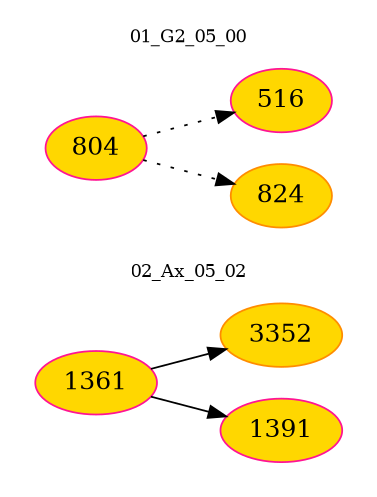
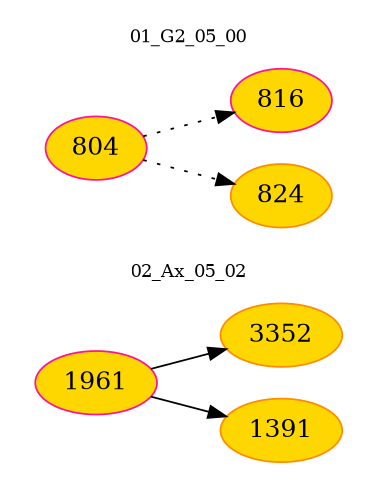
(281, 101) -> (281, 101)
(96, 383) -> (96, 383)
(281, 430) -> (281, 430)
